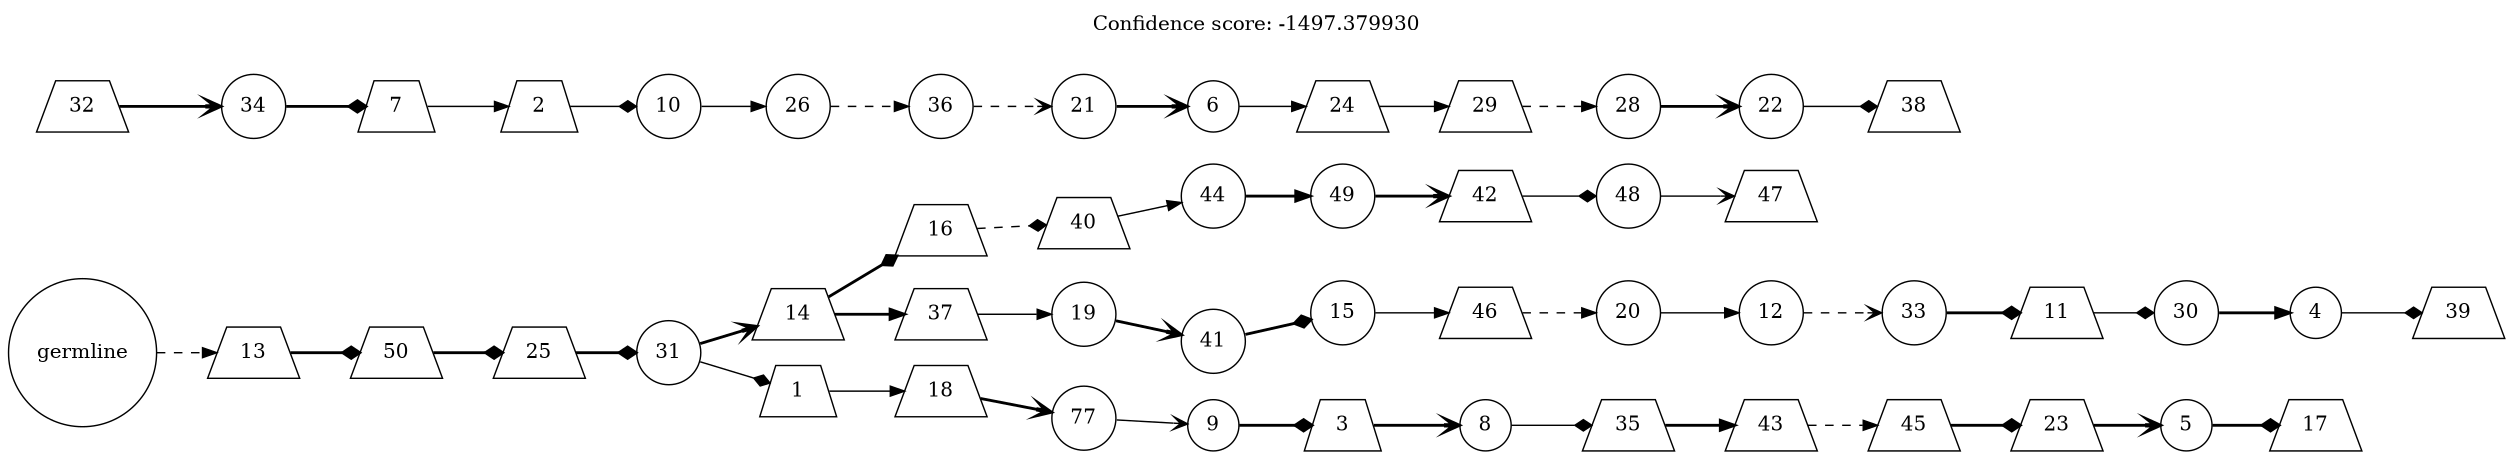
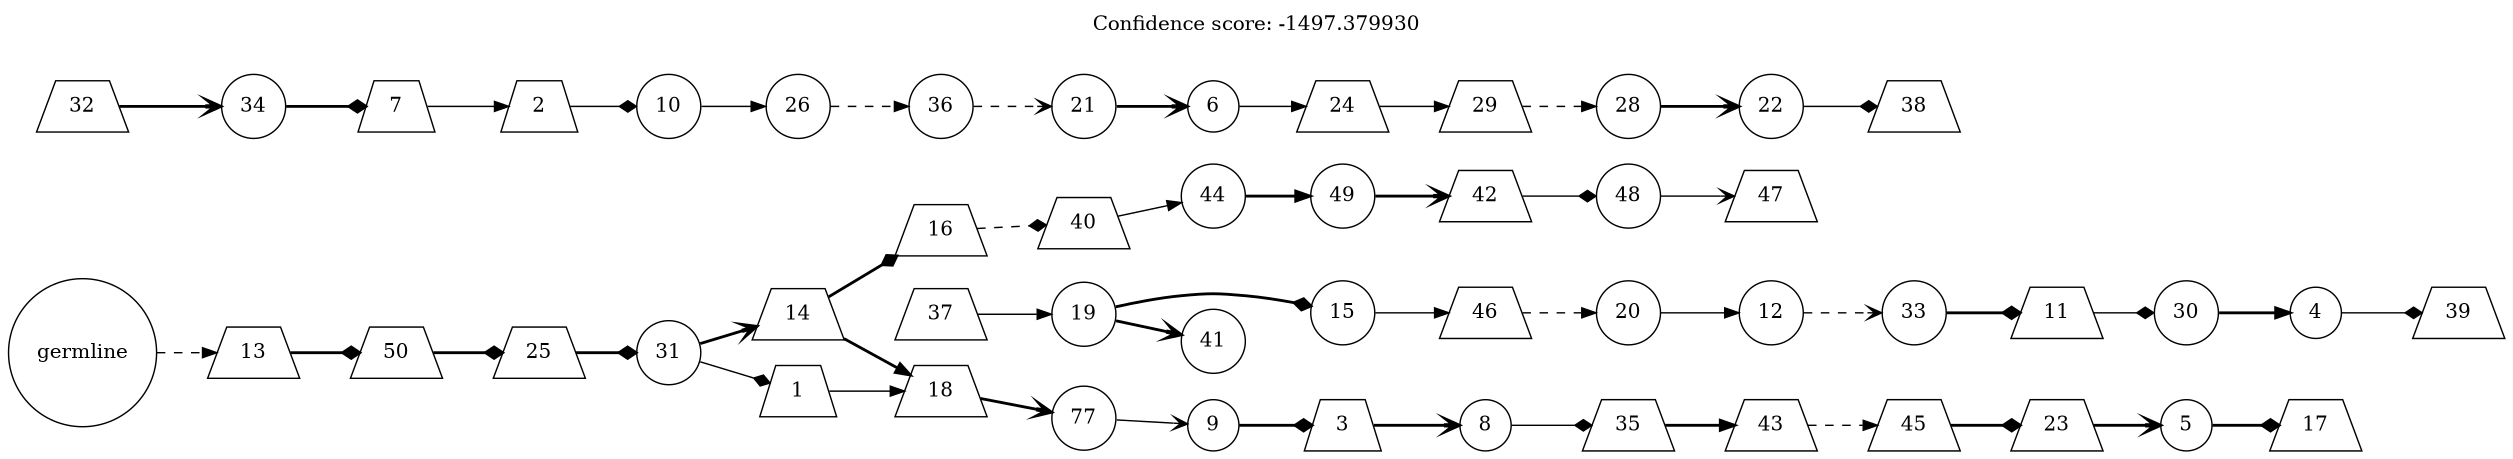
(862, 314) -> (871, 353)
(1270, 329) -> (1205, 294)
